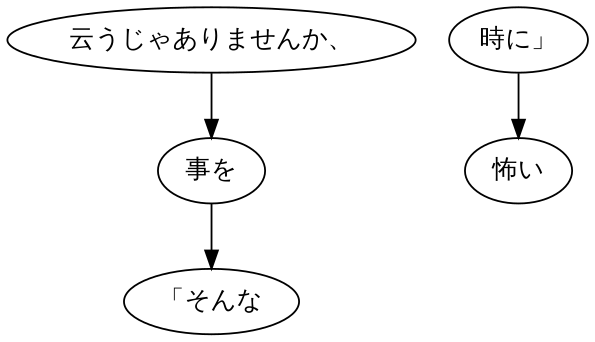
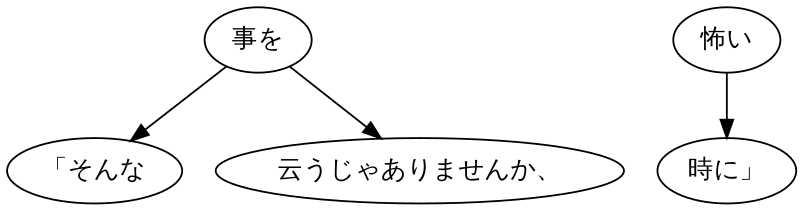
(212, 96) -> (328, 97)
(519, 96) -> (727, 96)
